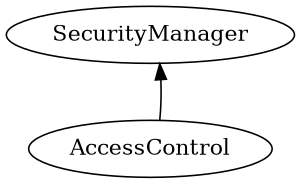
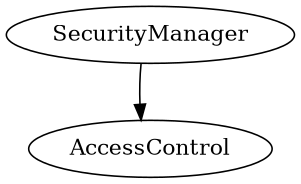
(161, 100) -> (140, 84)
